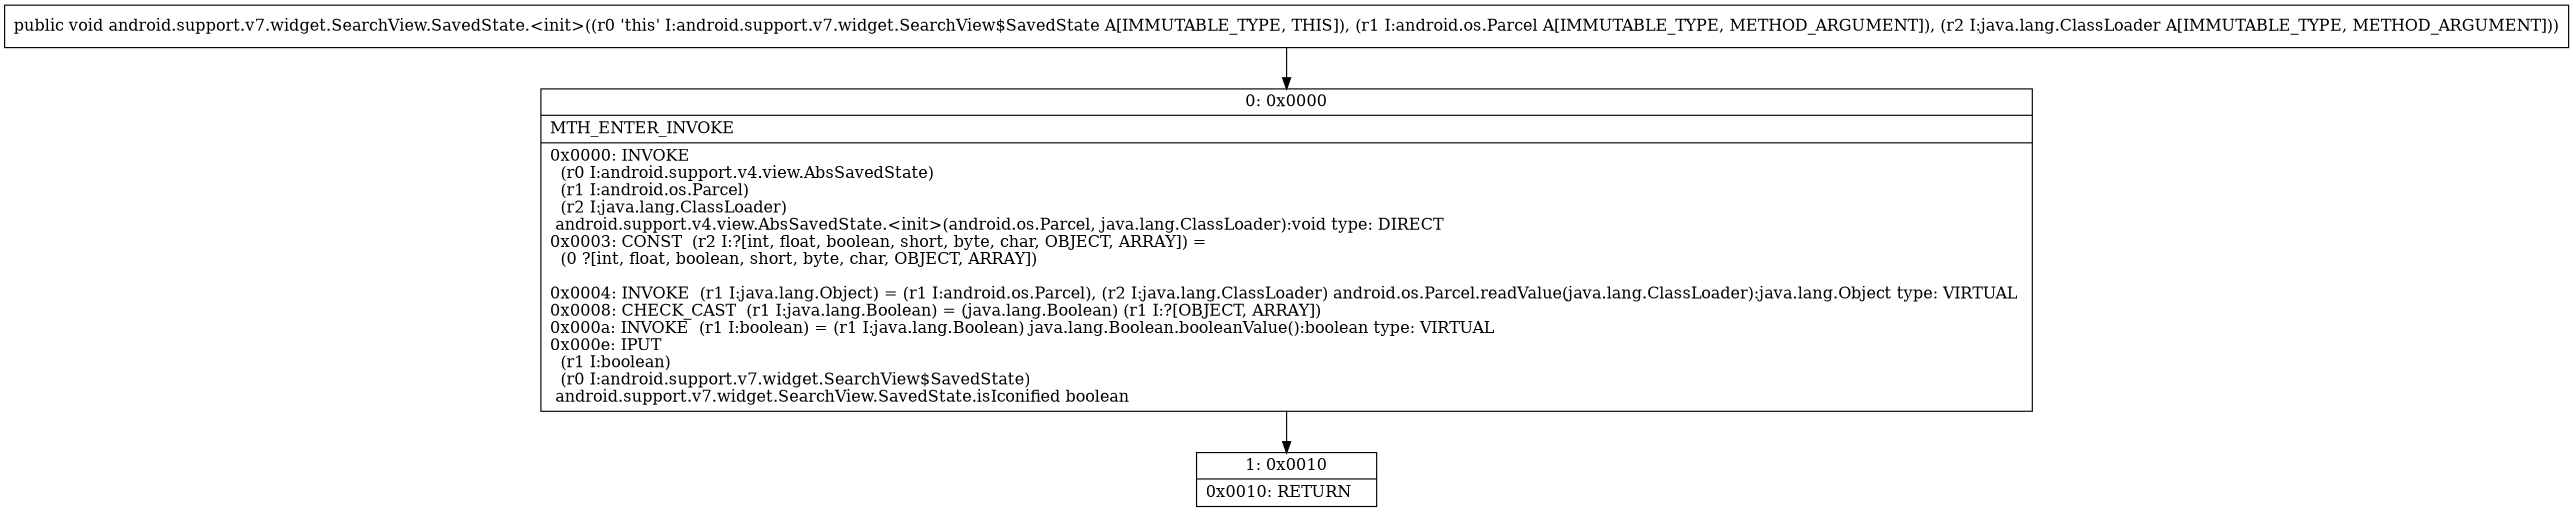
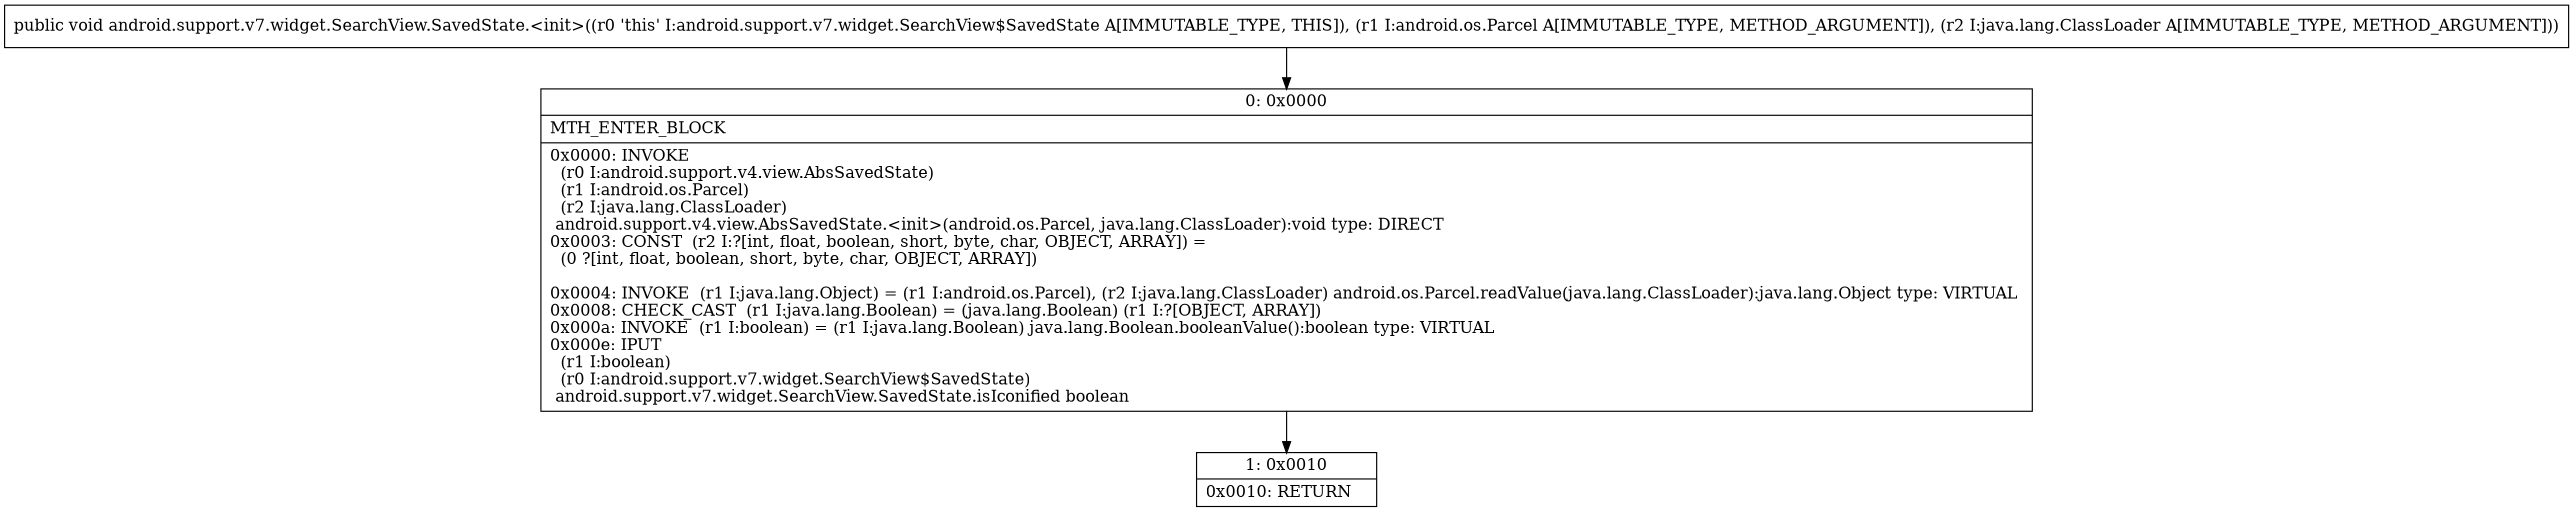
(642, 128) -> (638, 128)
